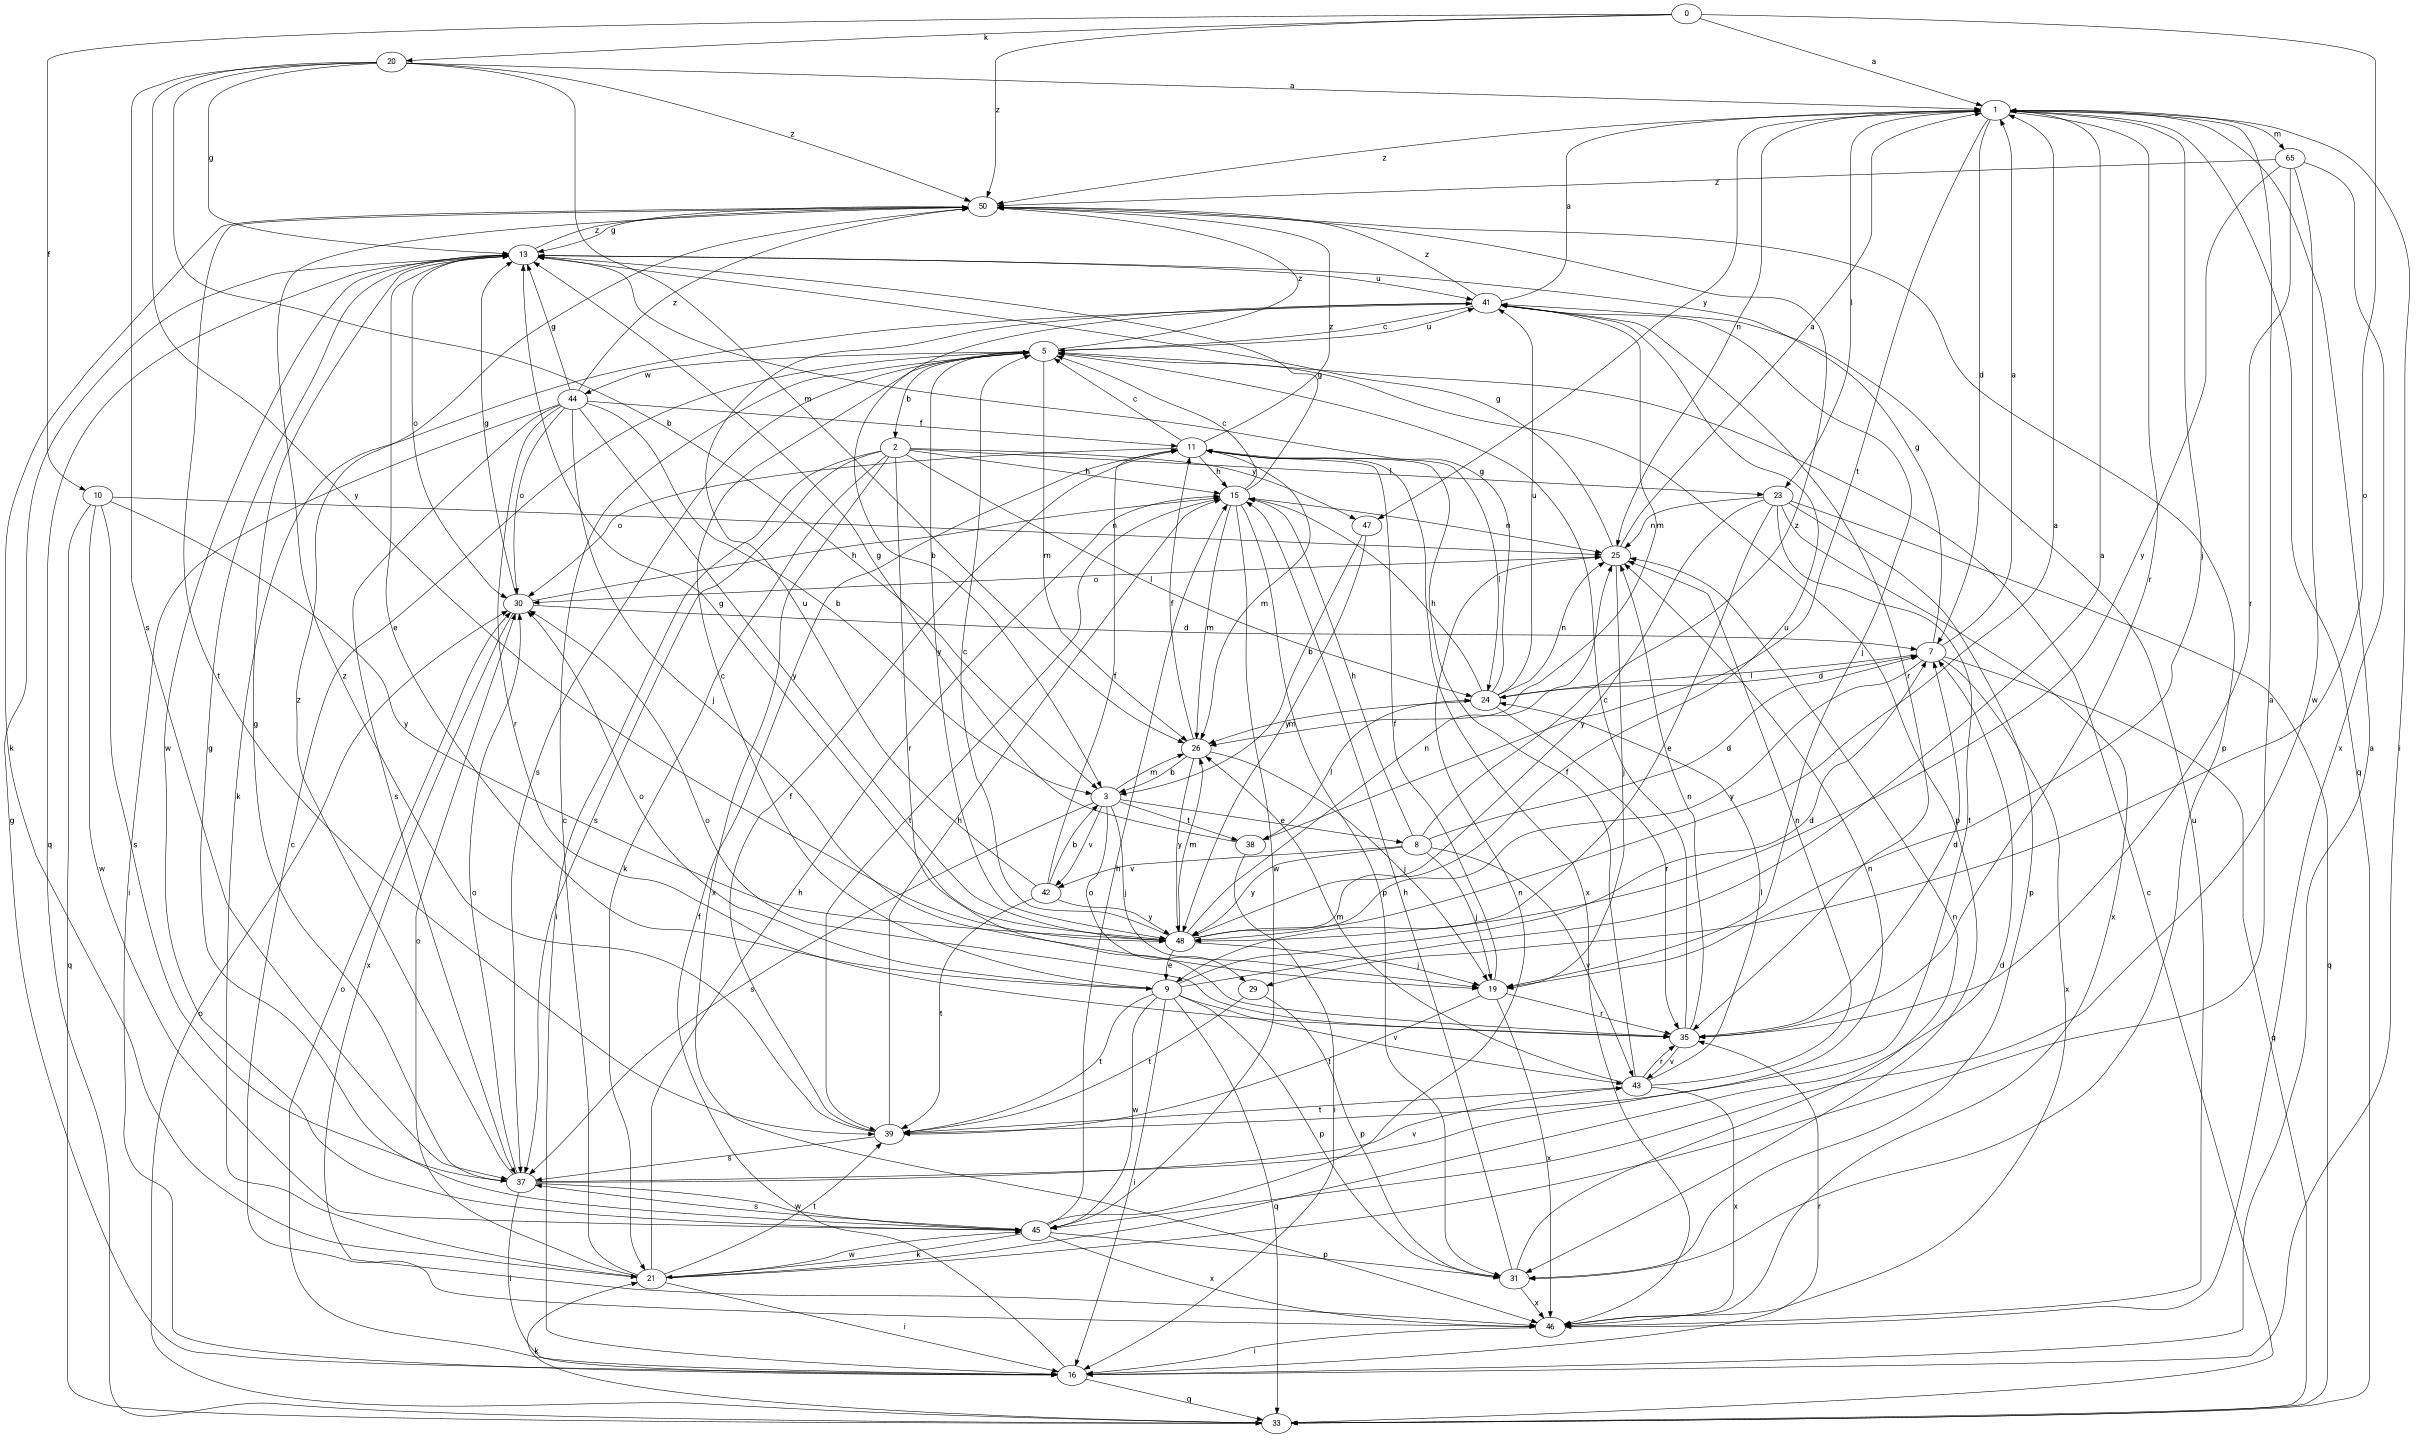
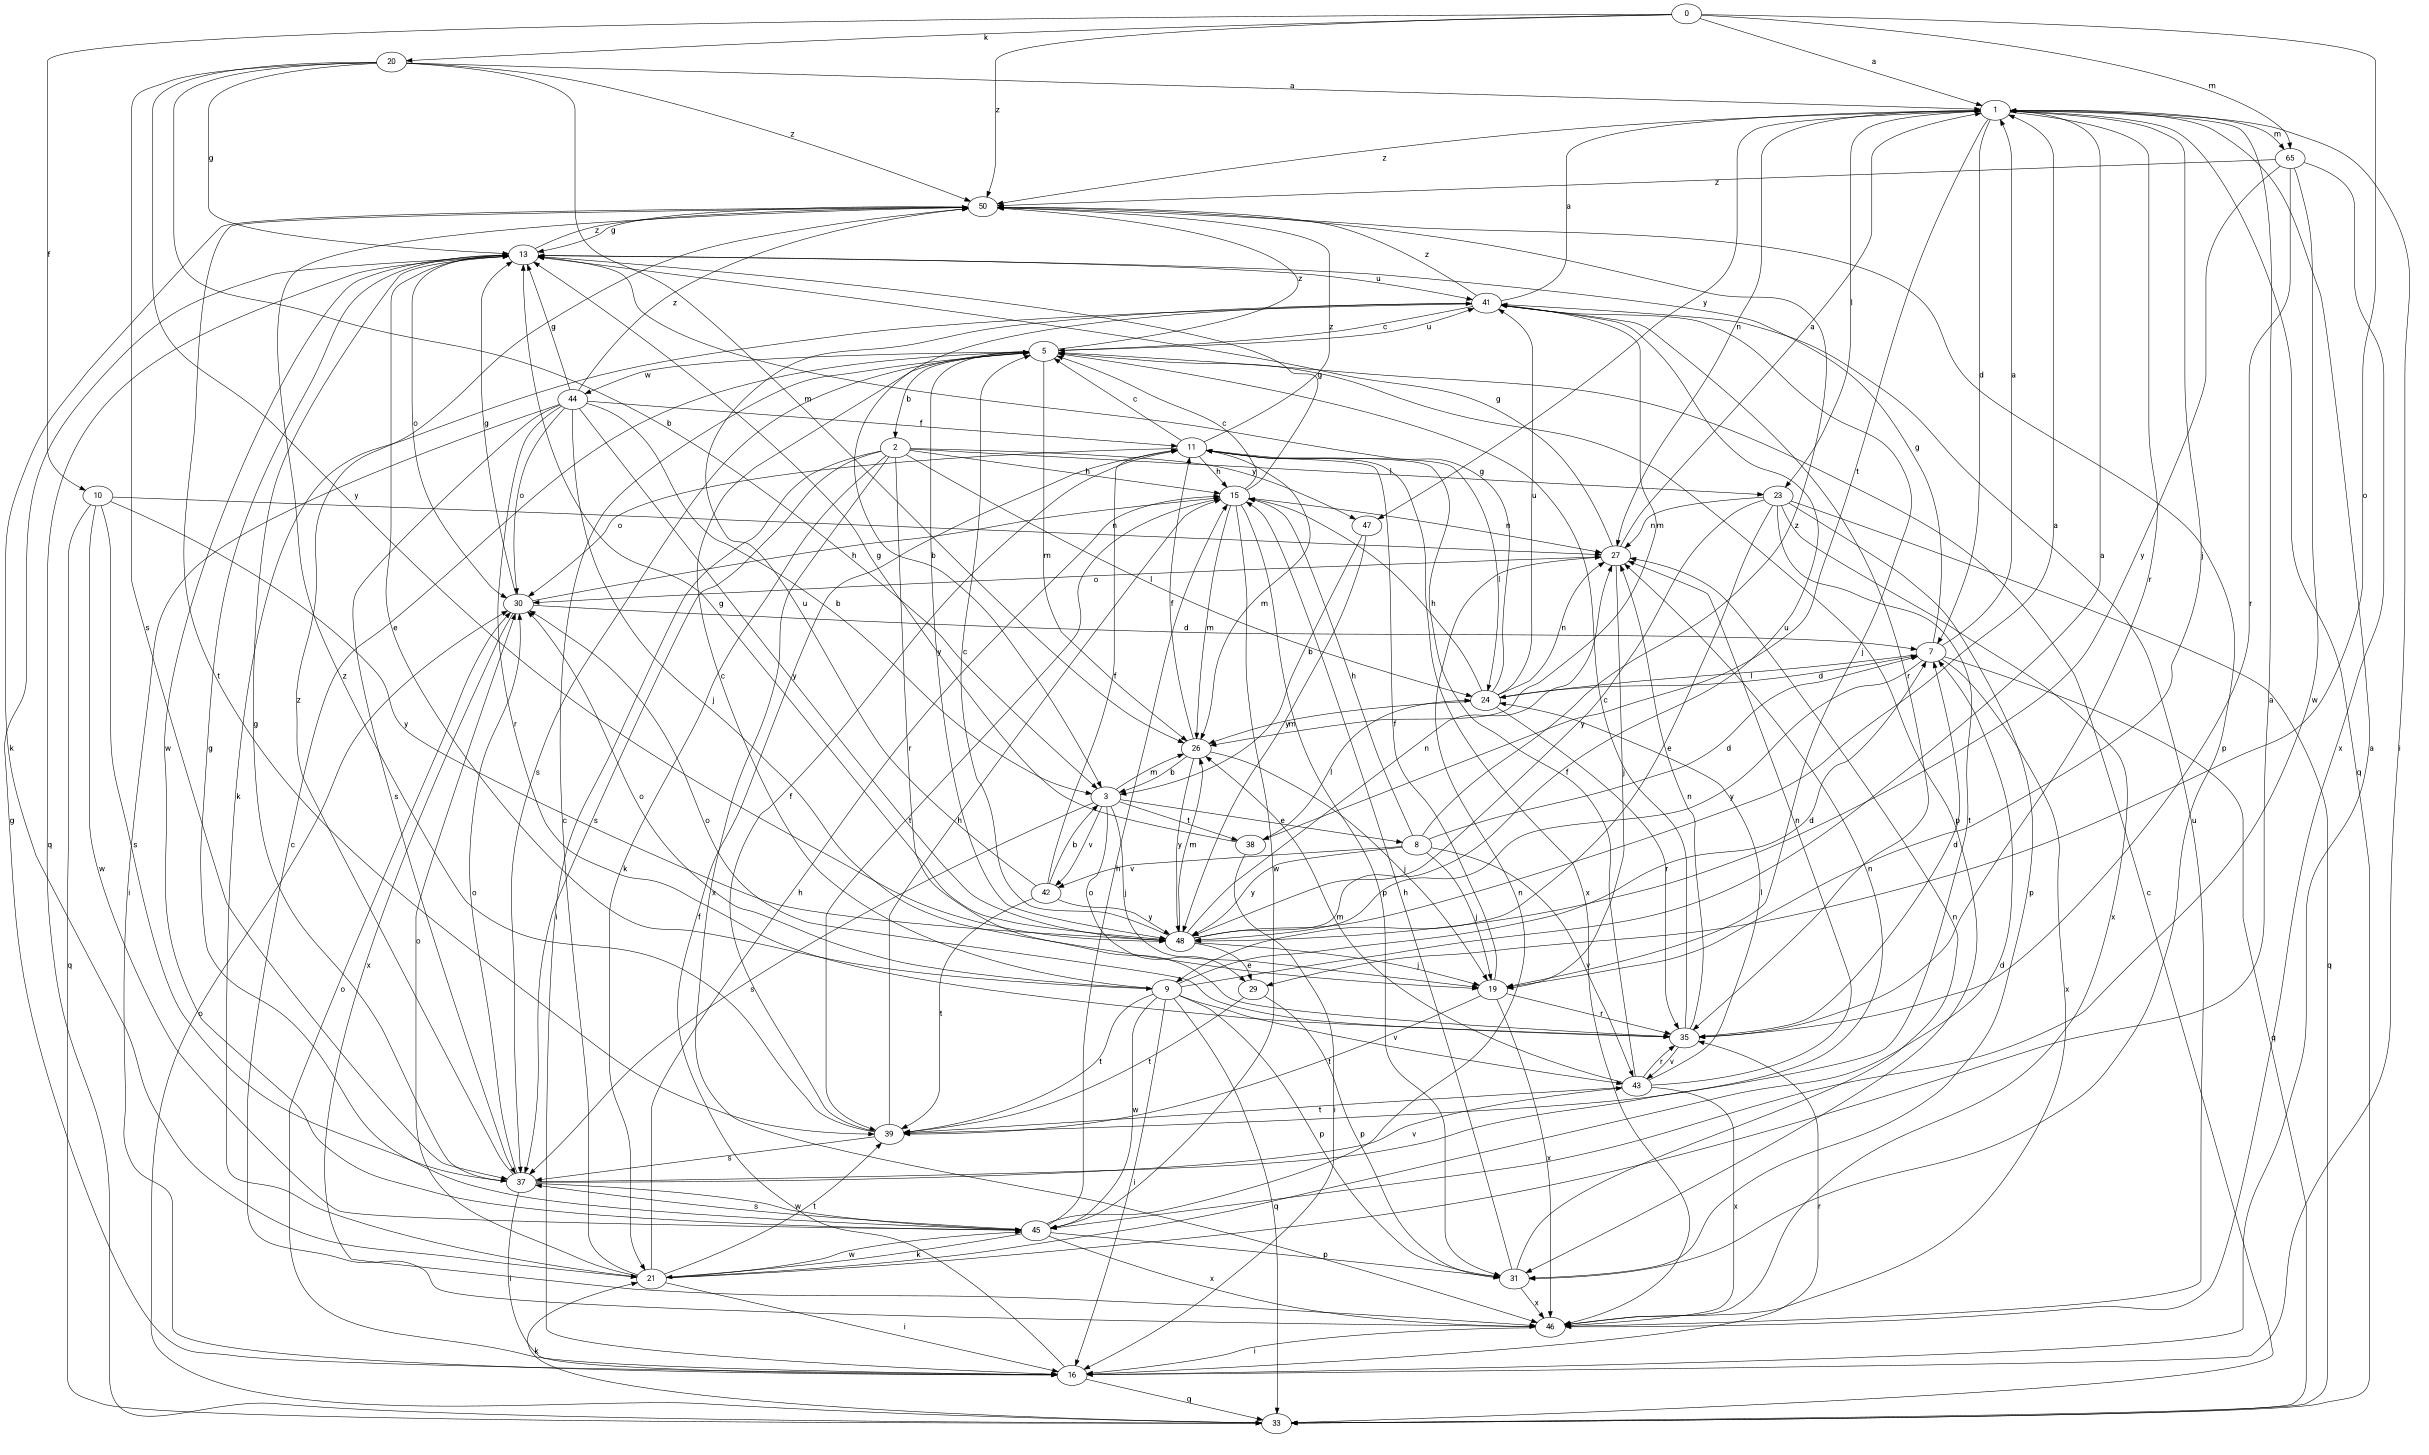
none -> (2007, 46)
(1616, 556) -> (1616, 556)
(1167, 964) -> (1225, 951)
